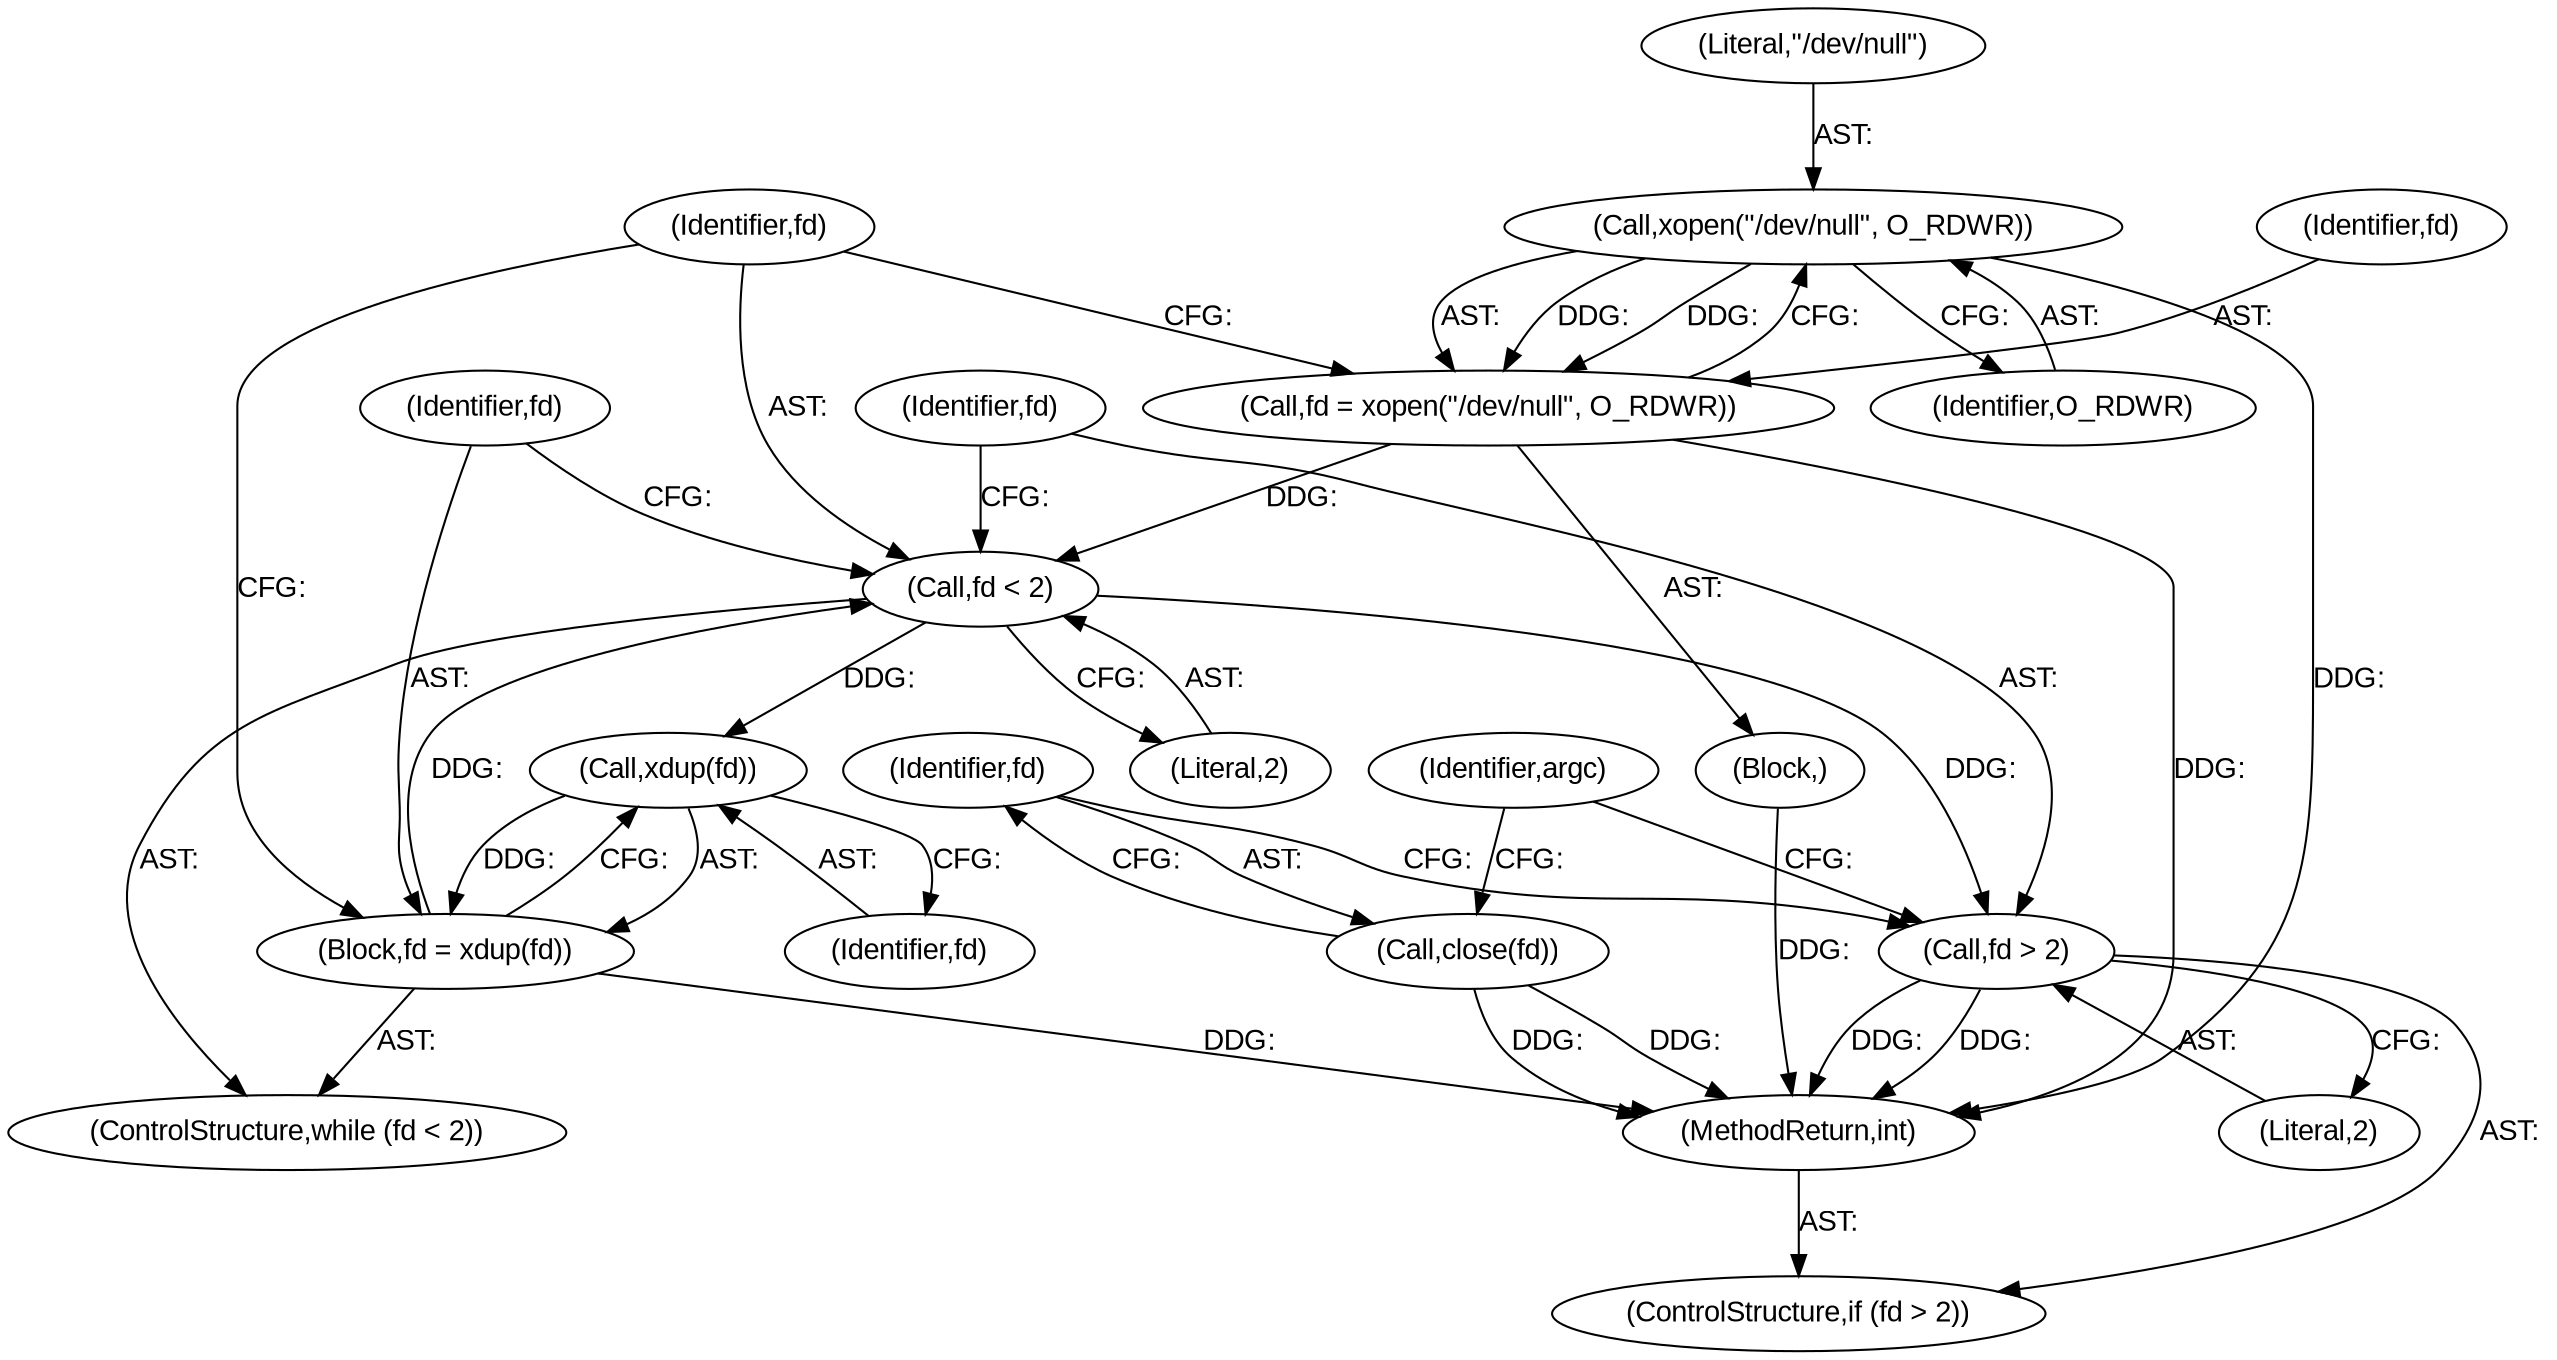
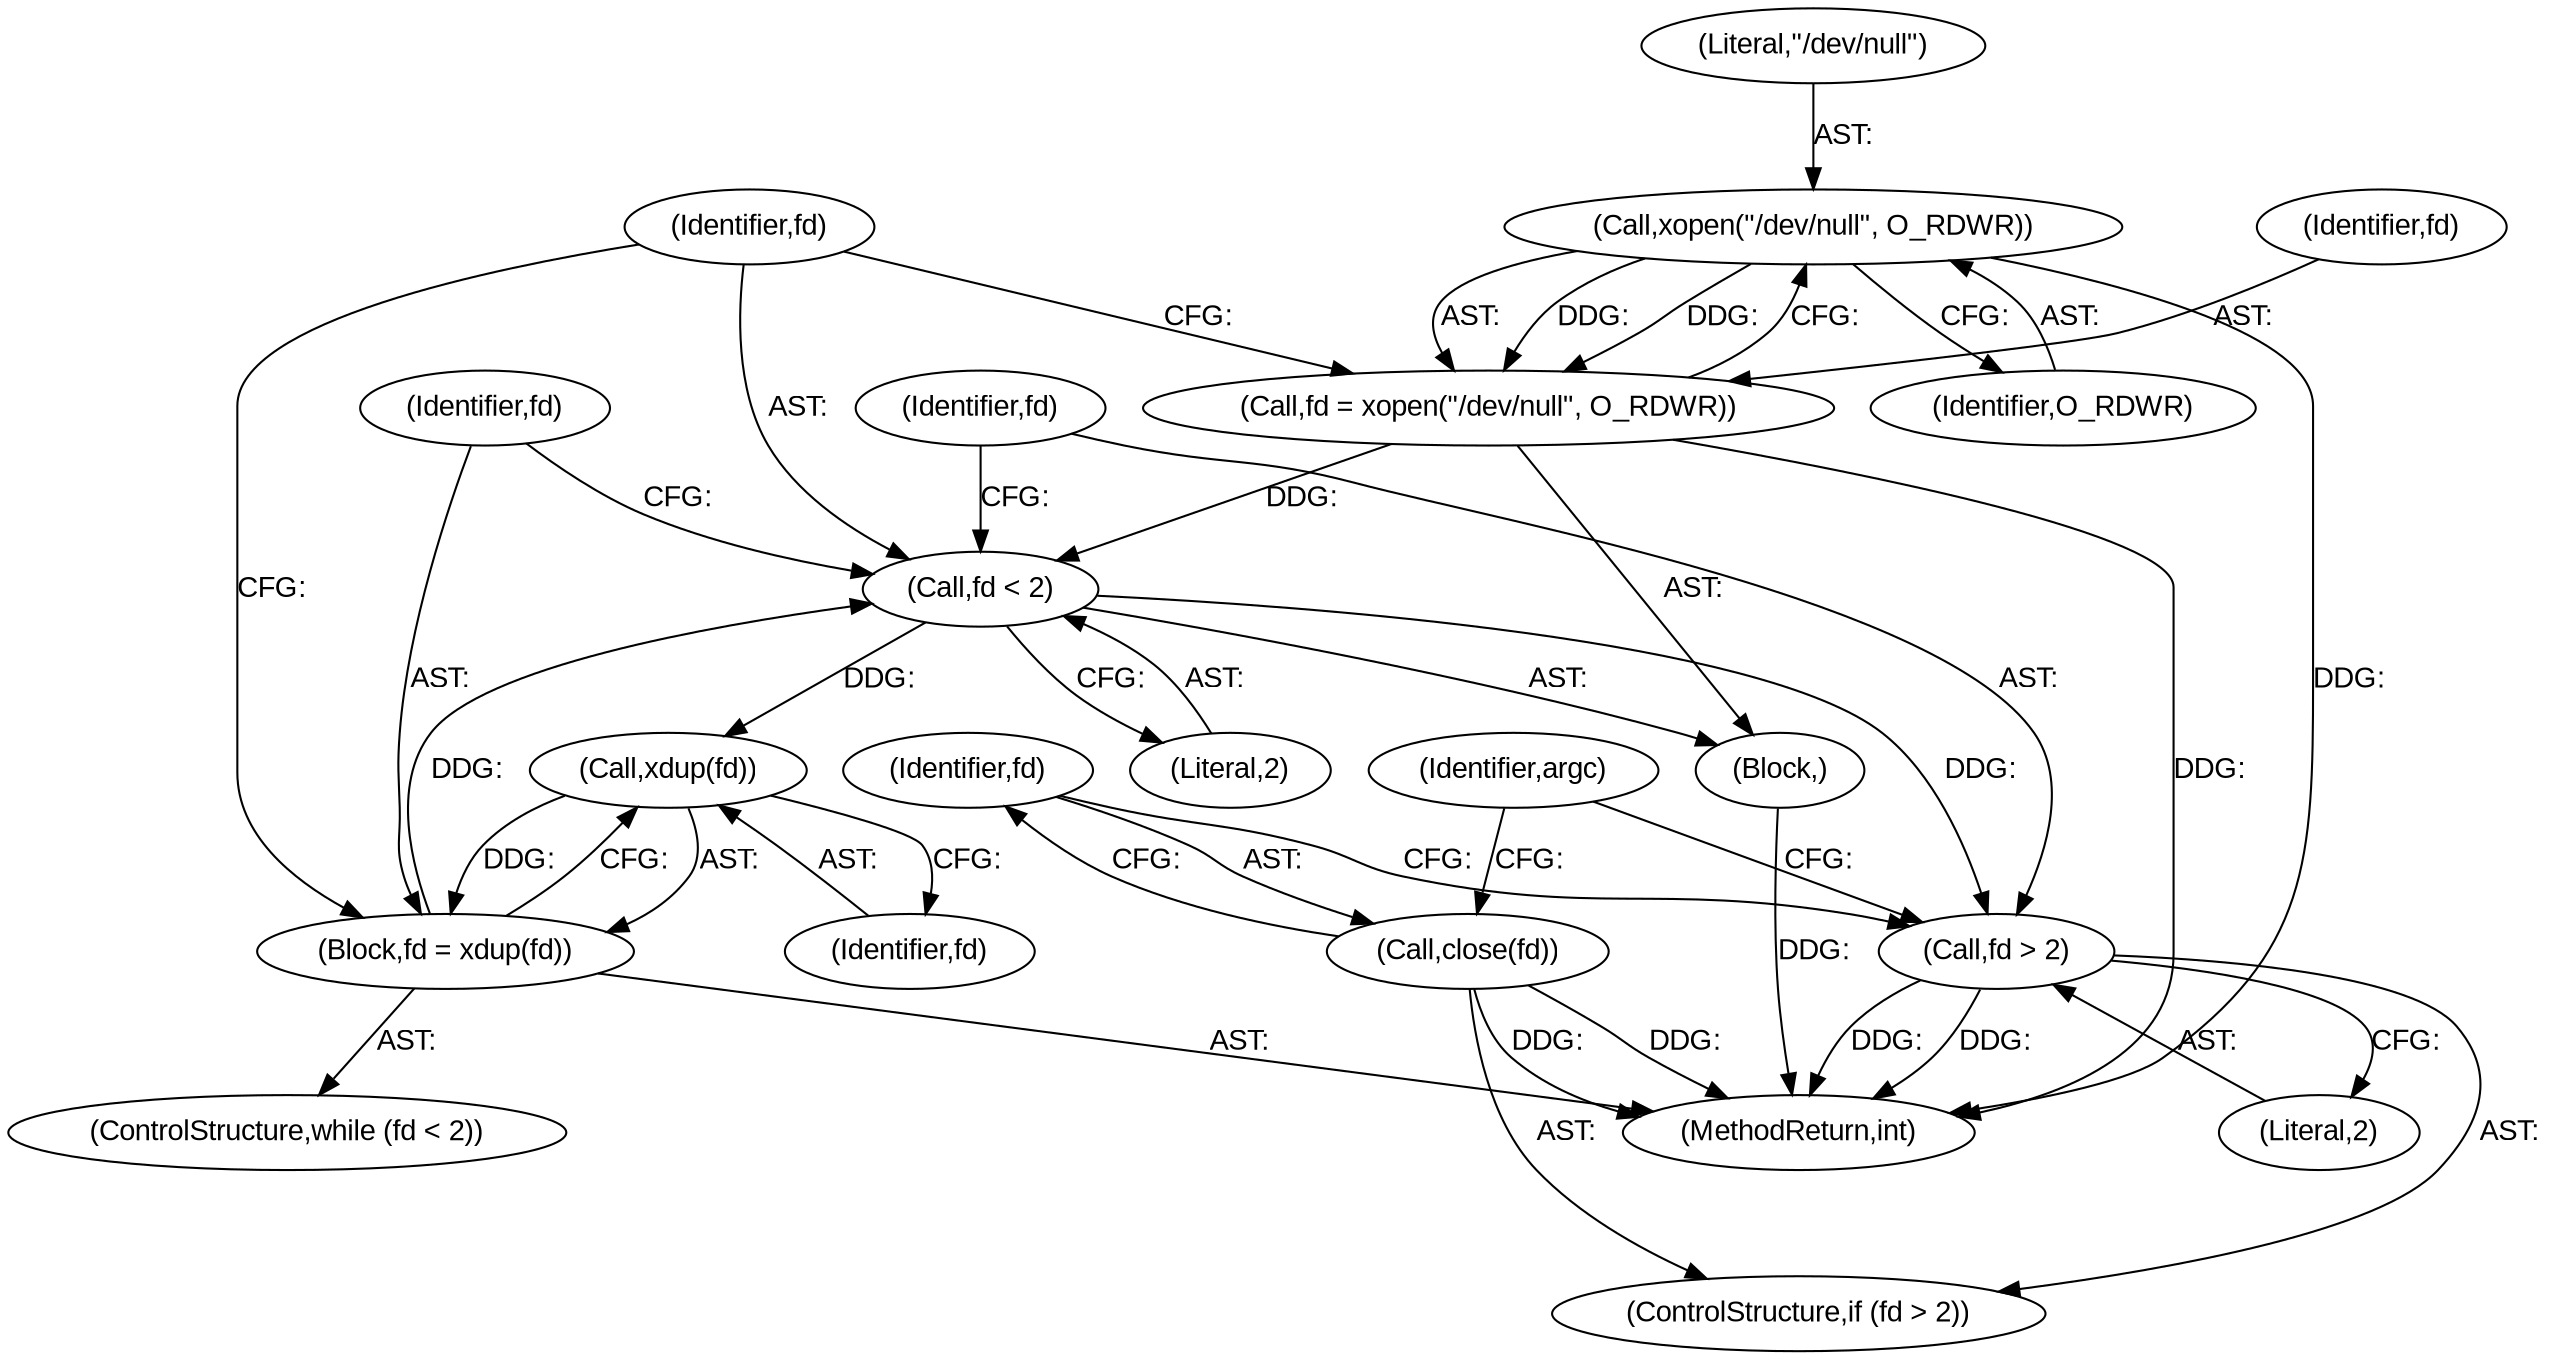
(341, 685) -> (1392, 665)
(1244, 1042) -> (1244, 1042)
(1799, 1213) -> (1532, 1165)
